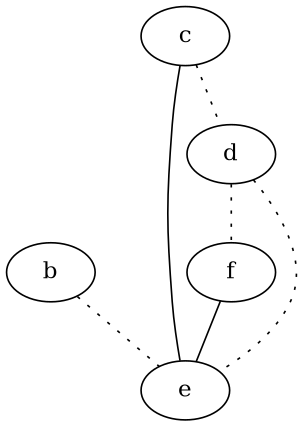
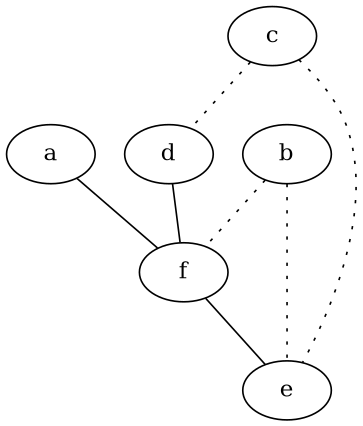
none -> (51, 154)
(168, 213) -> (354, 207)
(231, 213) -> (176, 213)
none -> (235, 213)
(295, 286) -> none
